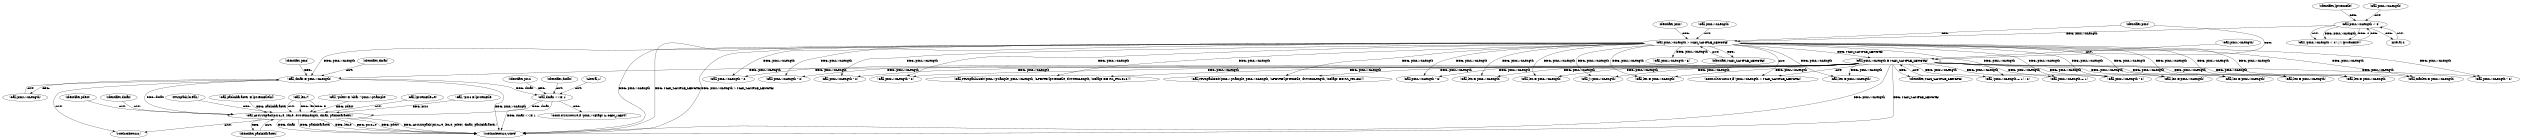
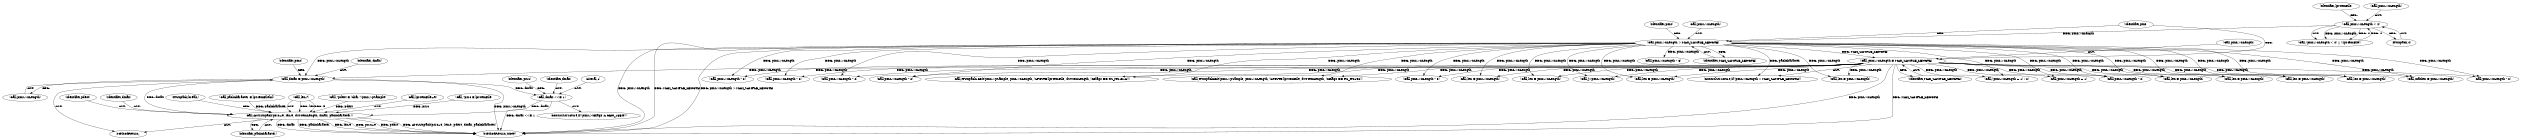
(2375, 34) -> (2377, 34)
(2398, 43) -> (2401, 43)
(1782, 61) -> (1785, 61)
(577, 107) -> (576, 107)
